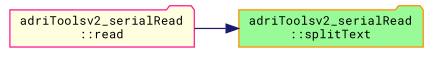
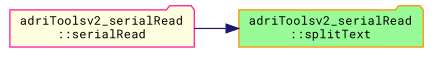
(102, 28) -> (102, 28)
